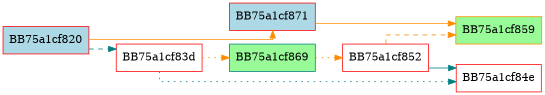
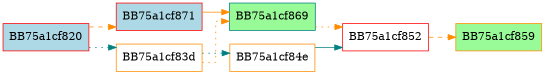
(382, 24) -> (212, 12)
(182, 40) -> (99, 27)
(99, 49) -> (99, 47)
(159, 58) -> (159, 58)
(439, 68) -> (325, 47)
(499, 78) -> (272, 58)
